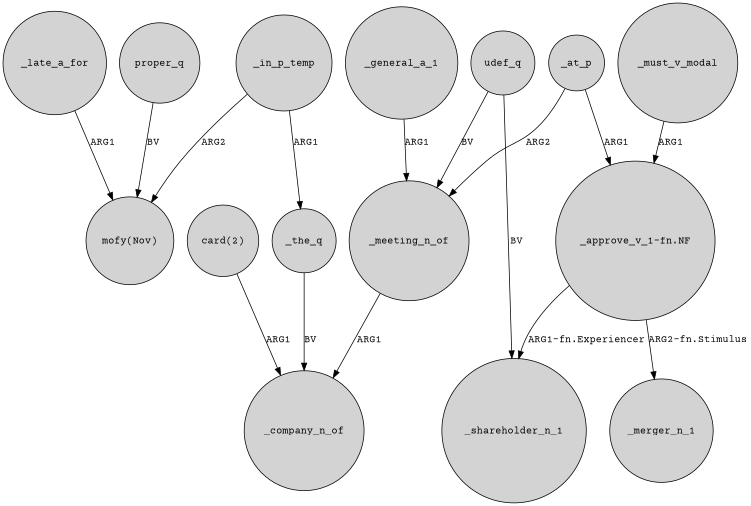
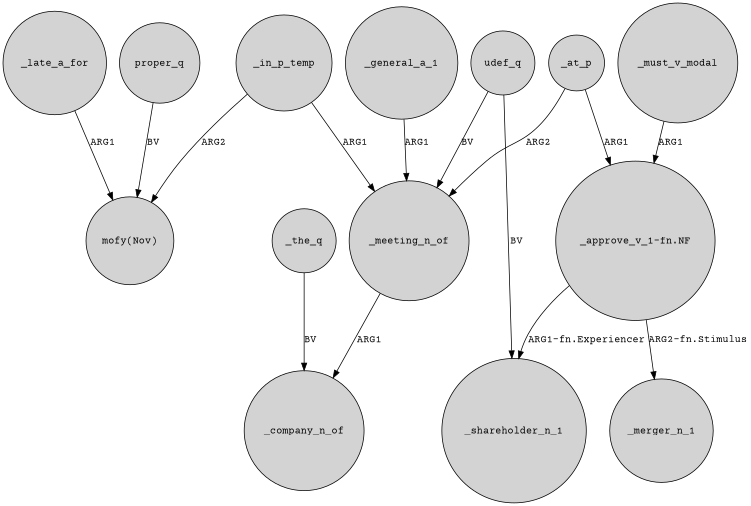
(295, 156) -> (341, 144)
(223, 241) -> none
